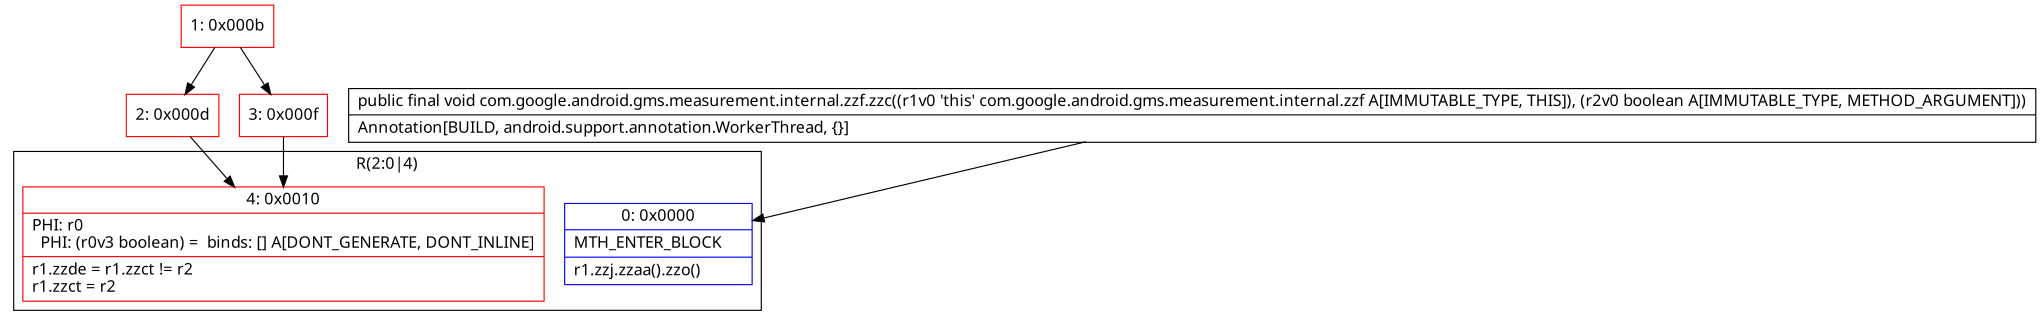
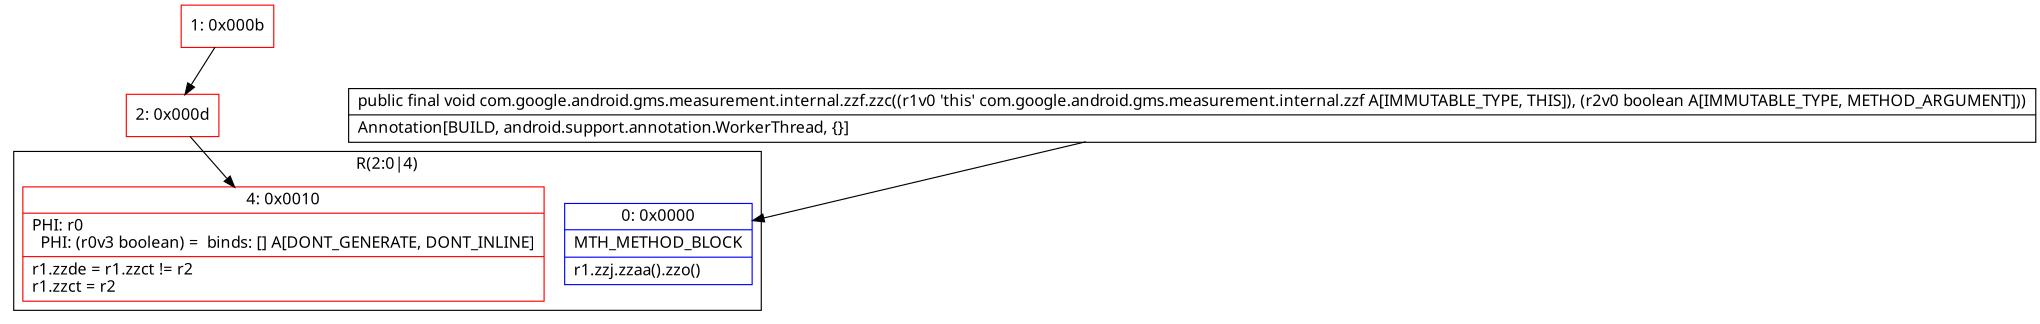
(283, 115) -> none
(648, 243) -> (658, 243)
